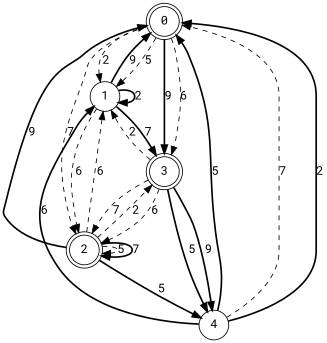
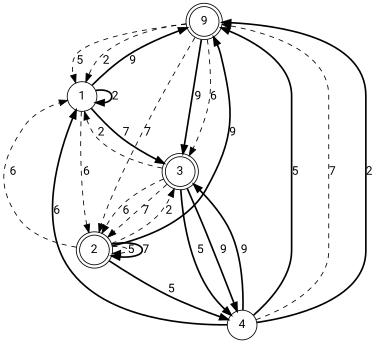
(164, 21) -> (204, 21)
none -> (235, 245)
